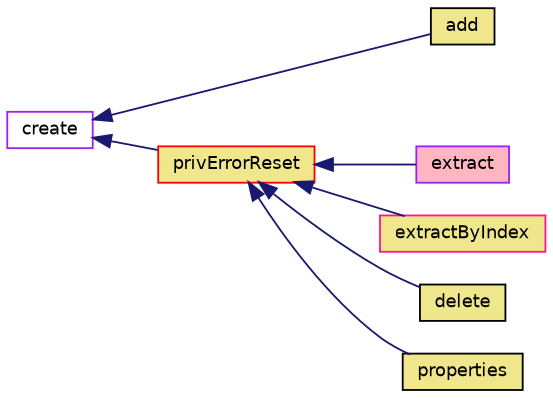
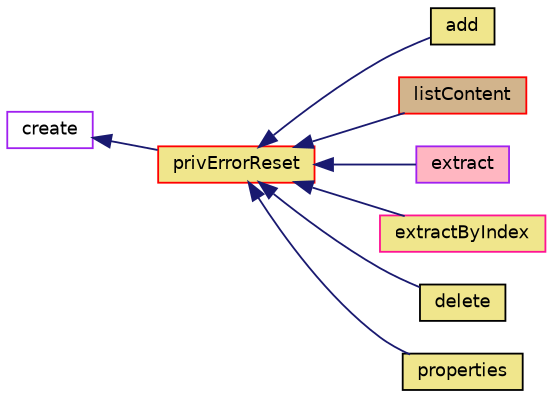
(271, 75) -> (348, 80)
none -> (463, 95)
